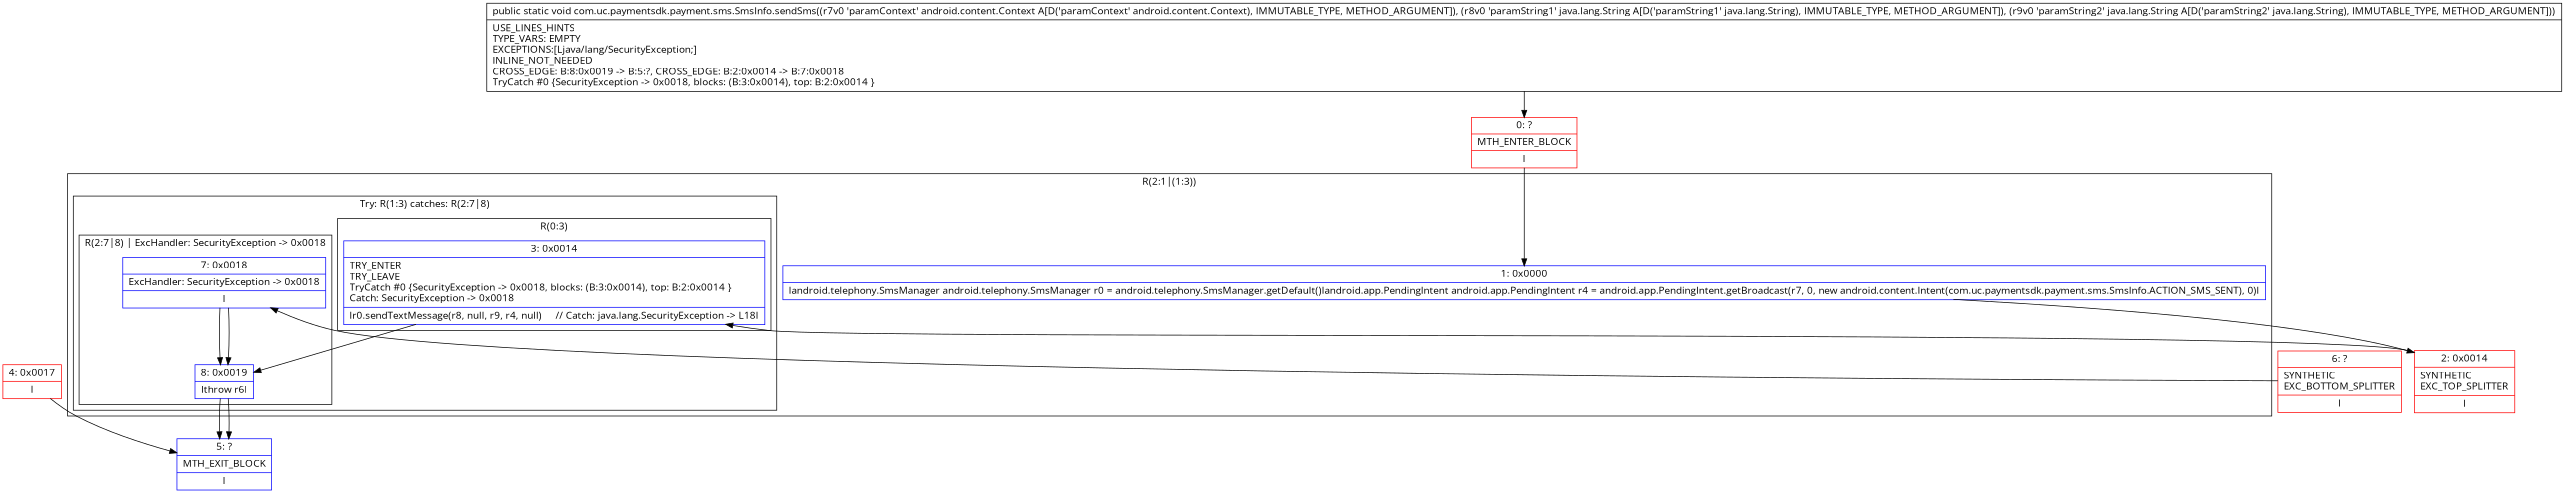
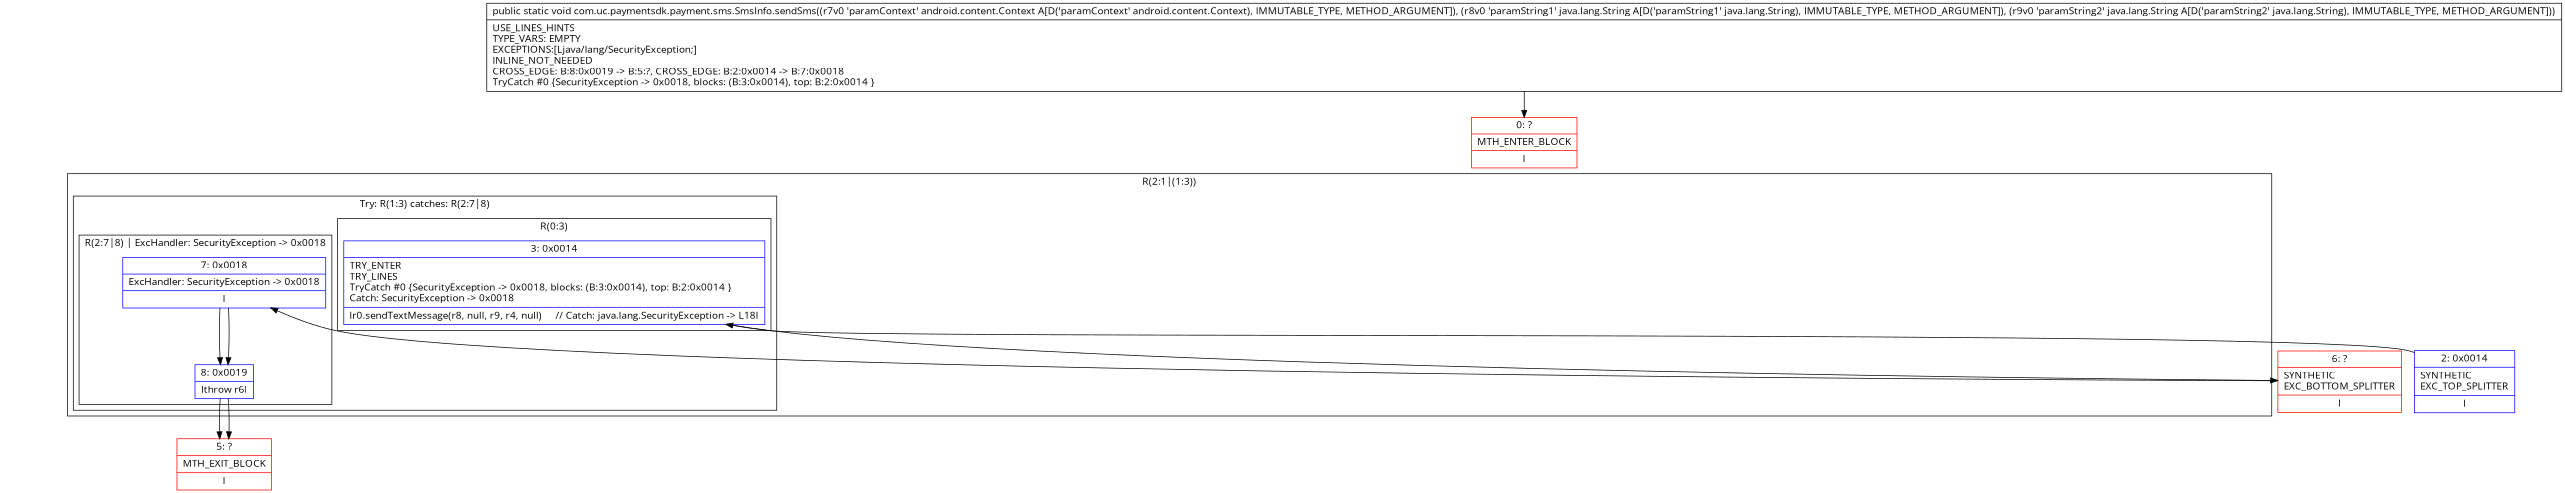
(375, 277) -> (374, 277)
(1524, 283) -> none
(338, 347) -> (1498, 368)
(32, 382) -> none
(2465, 382) -> (2465, 382)
(224, 464) -> (224, 464)
